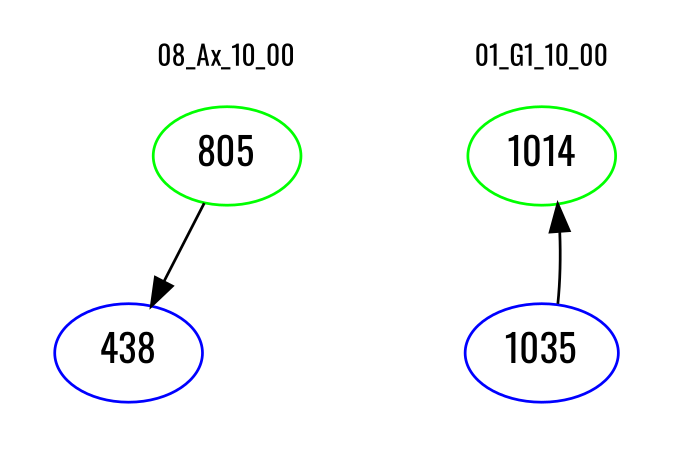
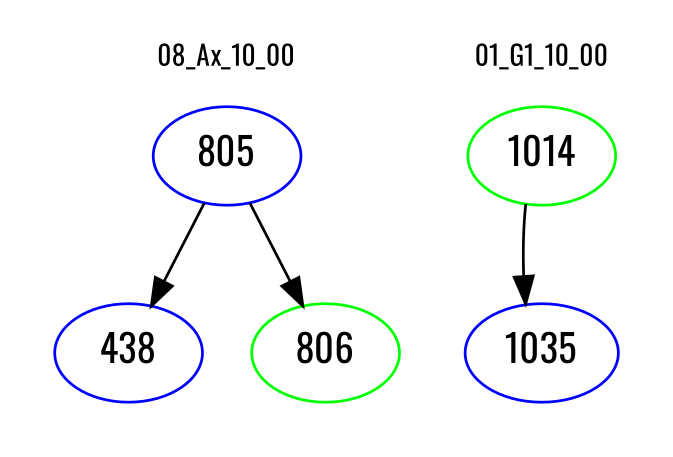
(227, 156) -> (227, 156)
(560, 268) -> (523, 240)
none -> (326, 353)
